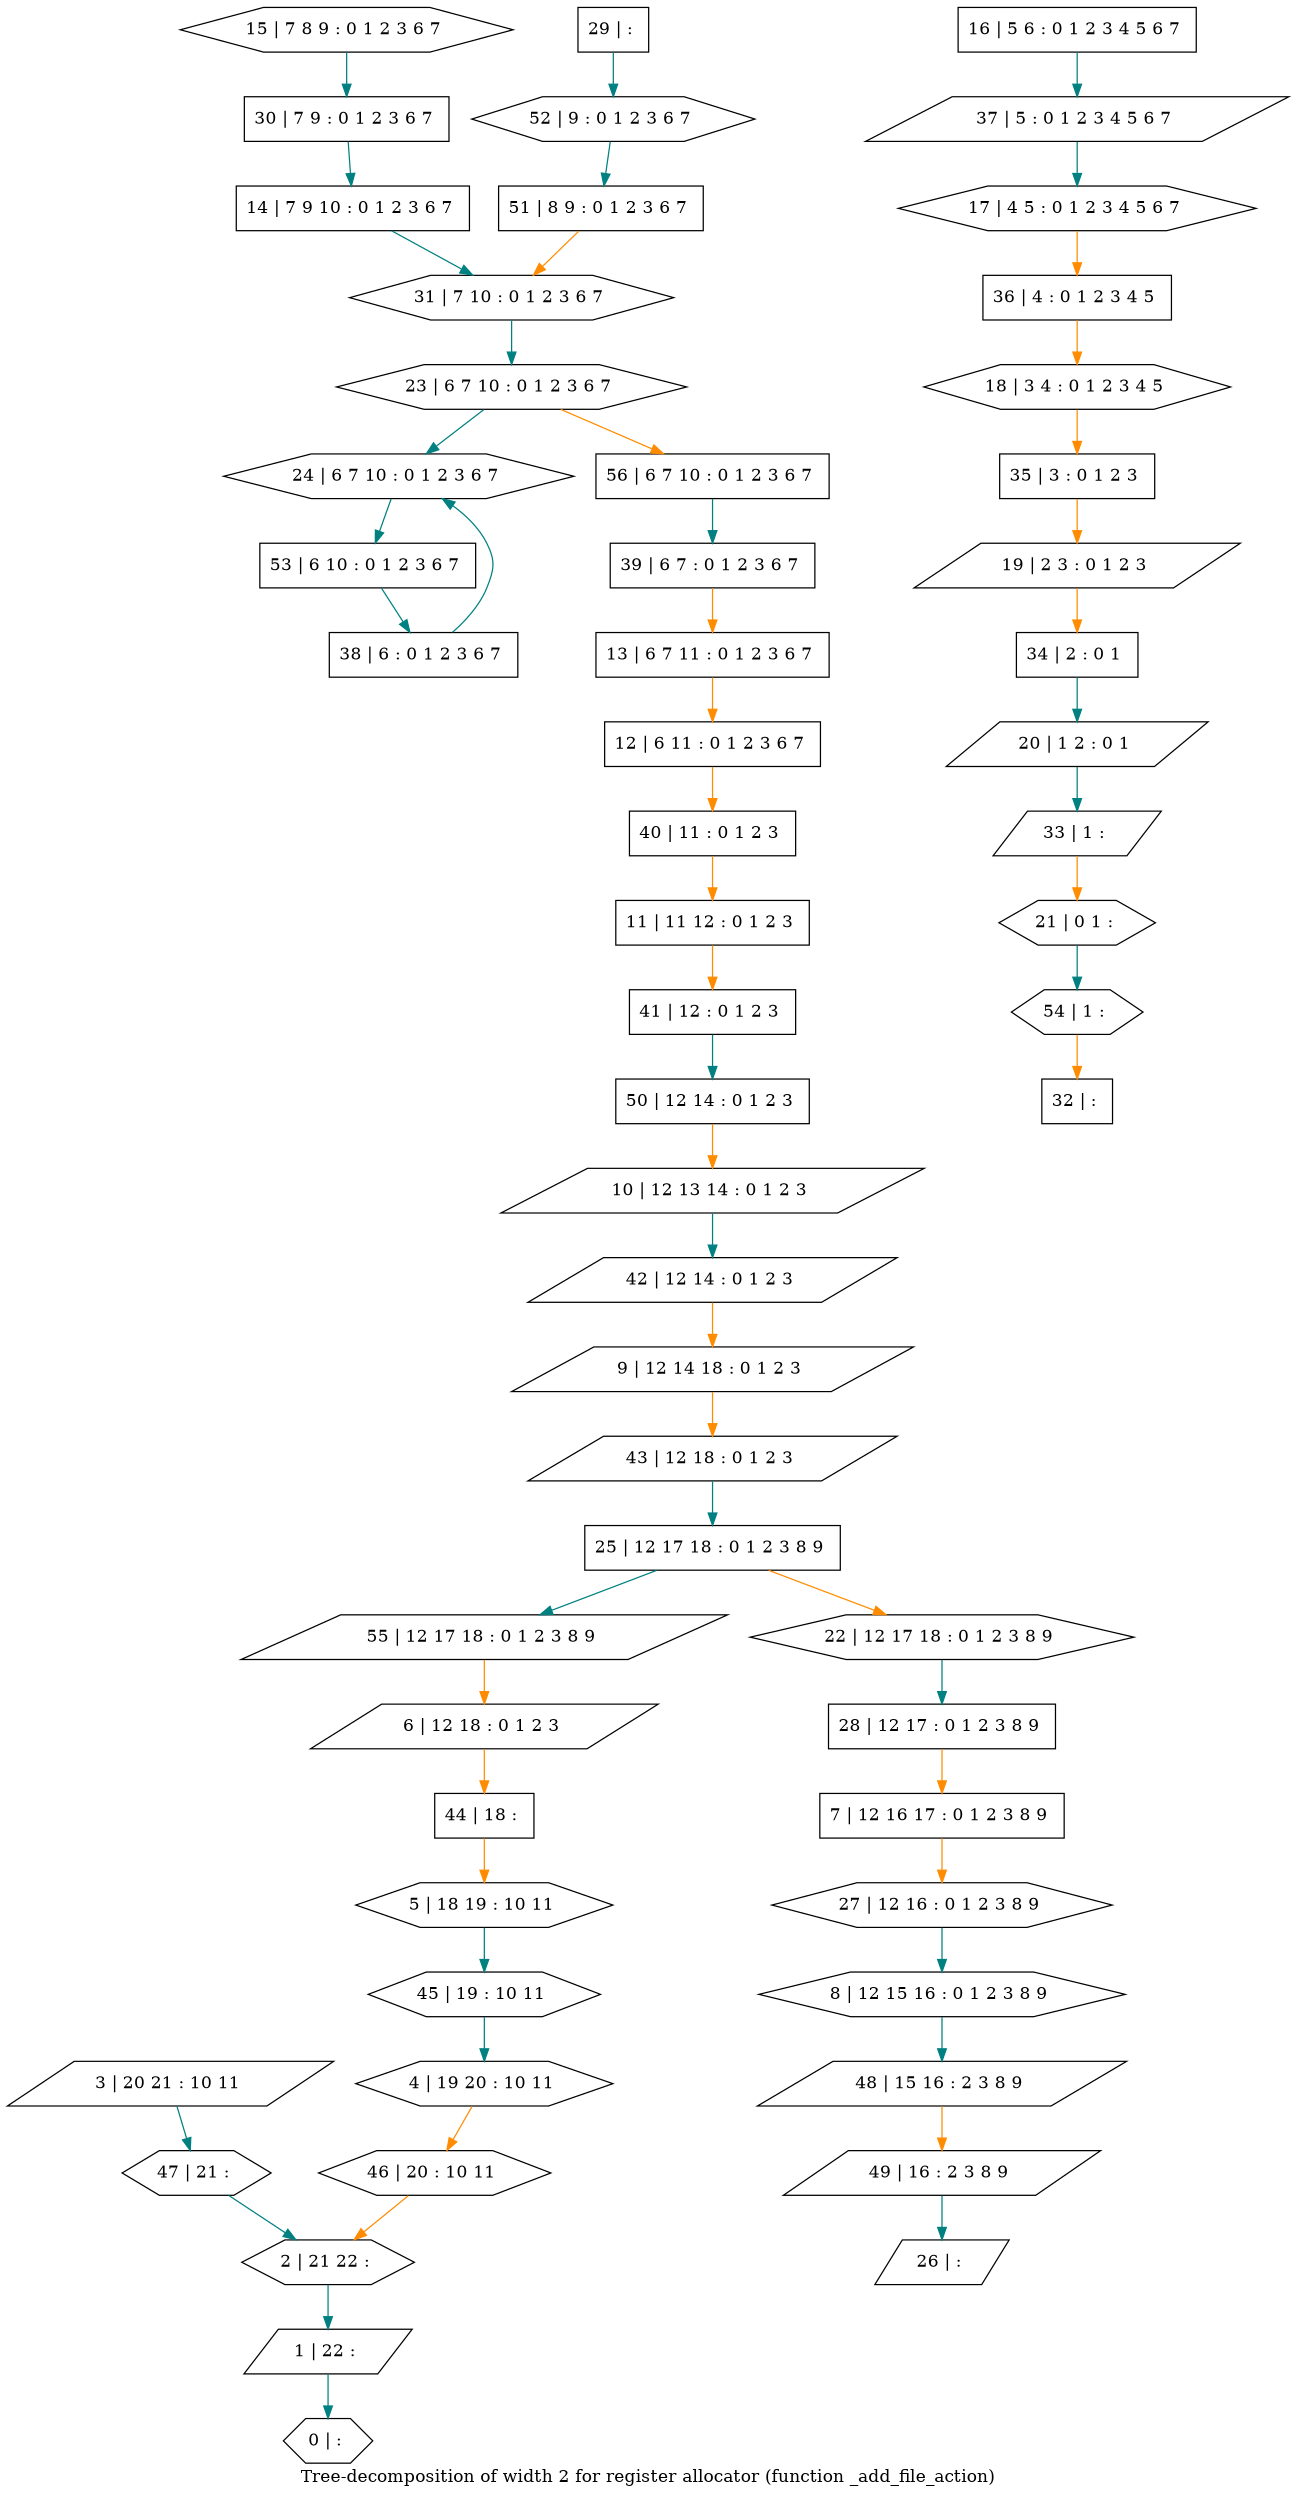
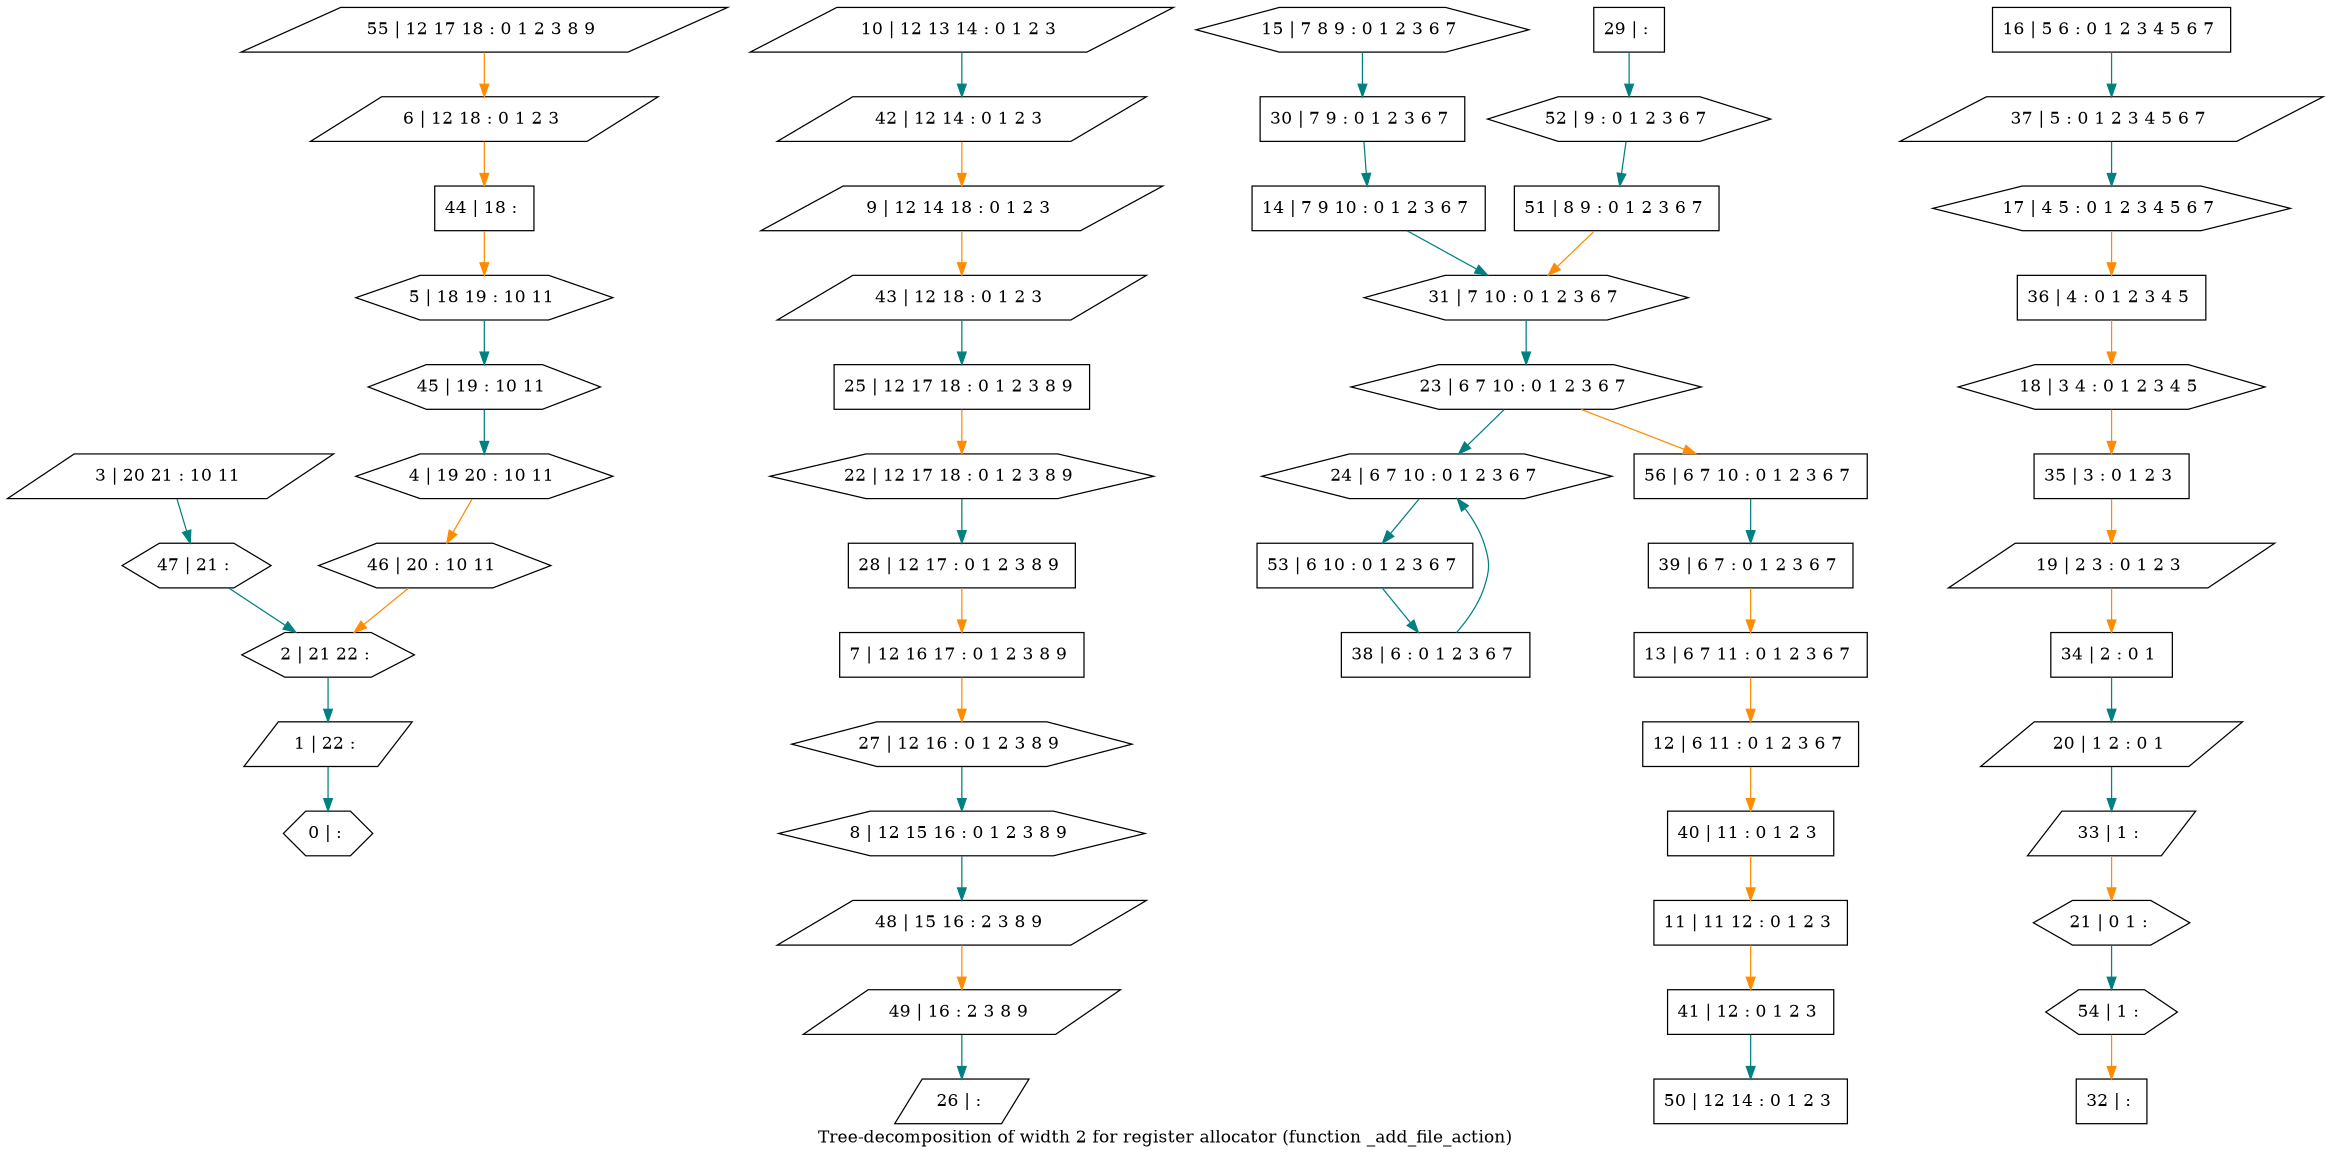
(713, 1140) -> none
(604, 1590) -> none
